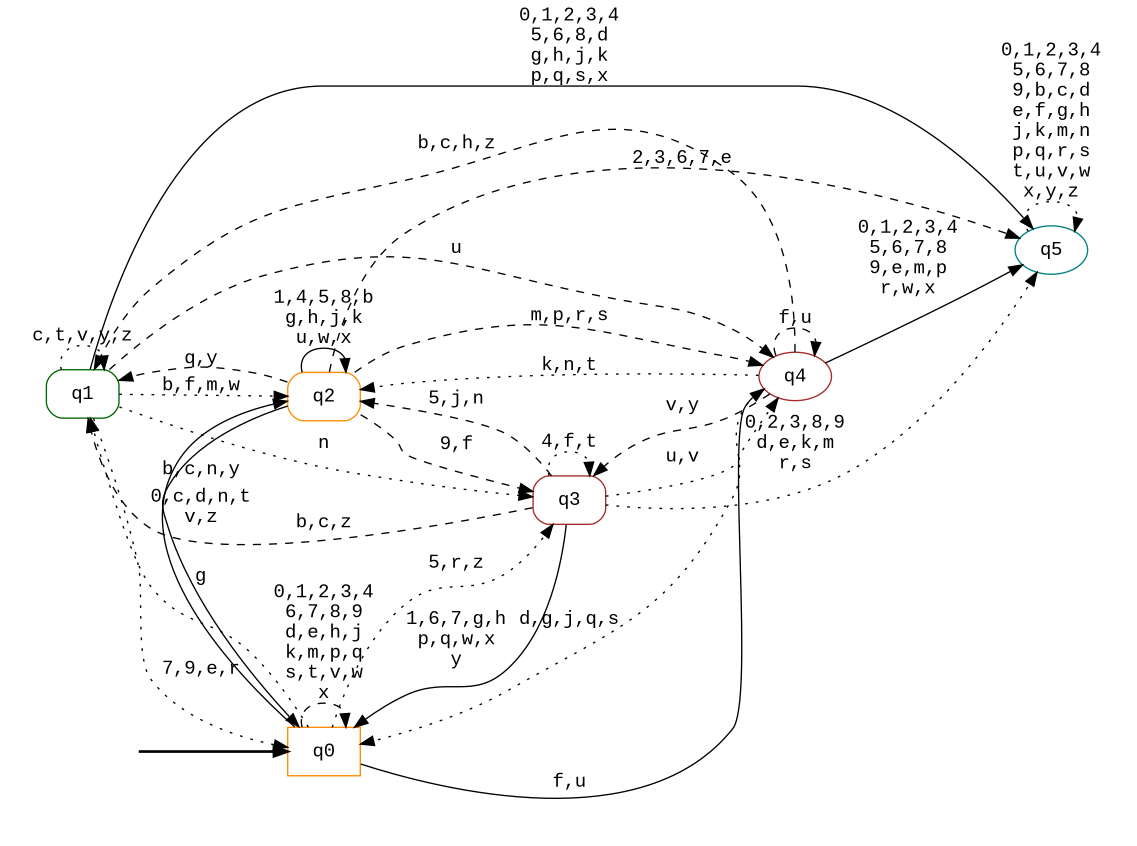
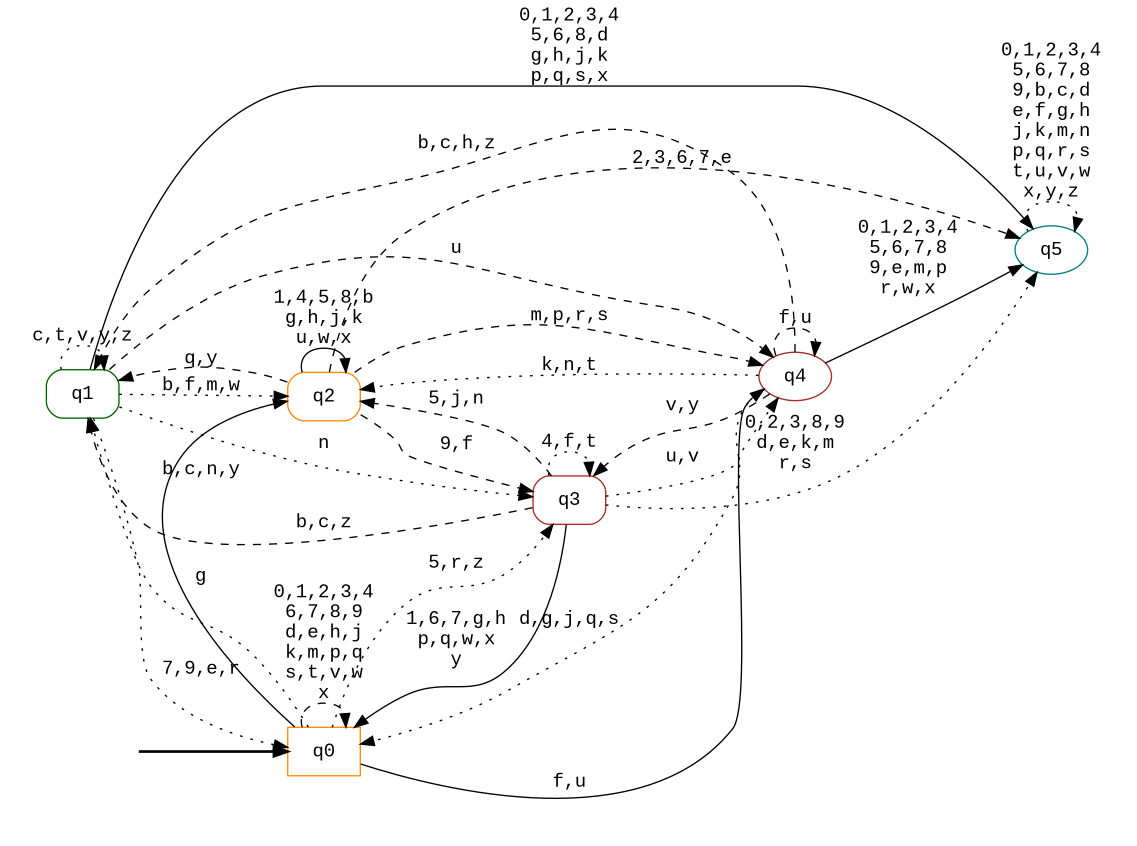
(178, 554) -> none
